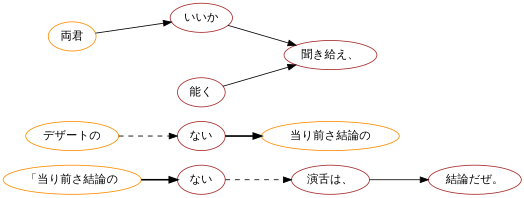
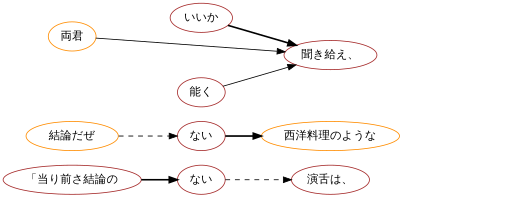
(129, 28) -> (186, 45)
(258, 34) -> (258, 34)
(72, 136) -> (72, 136)
(330, 136) -> (330, 136)
(72, 180) -> (72, 180)
(475, 180) -> none
